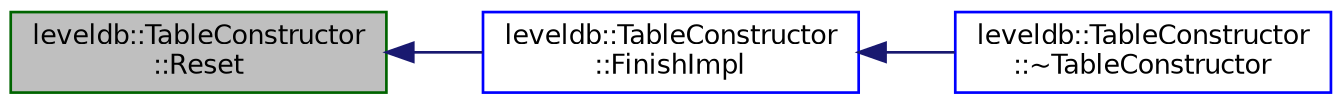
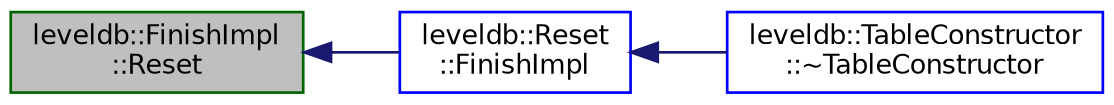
(199, 52) -> (157, 52)
(671, 52) -> (515, 52)
